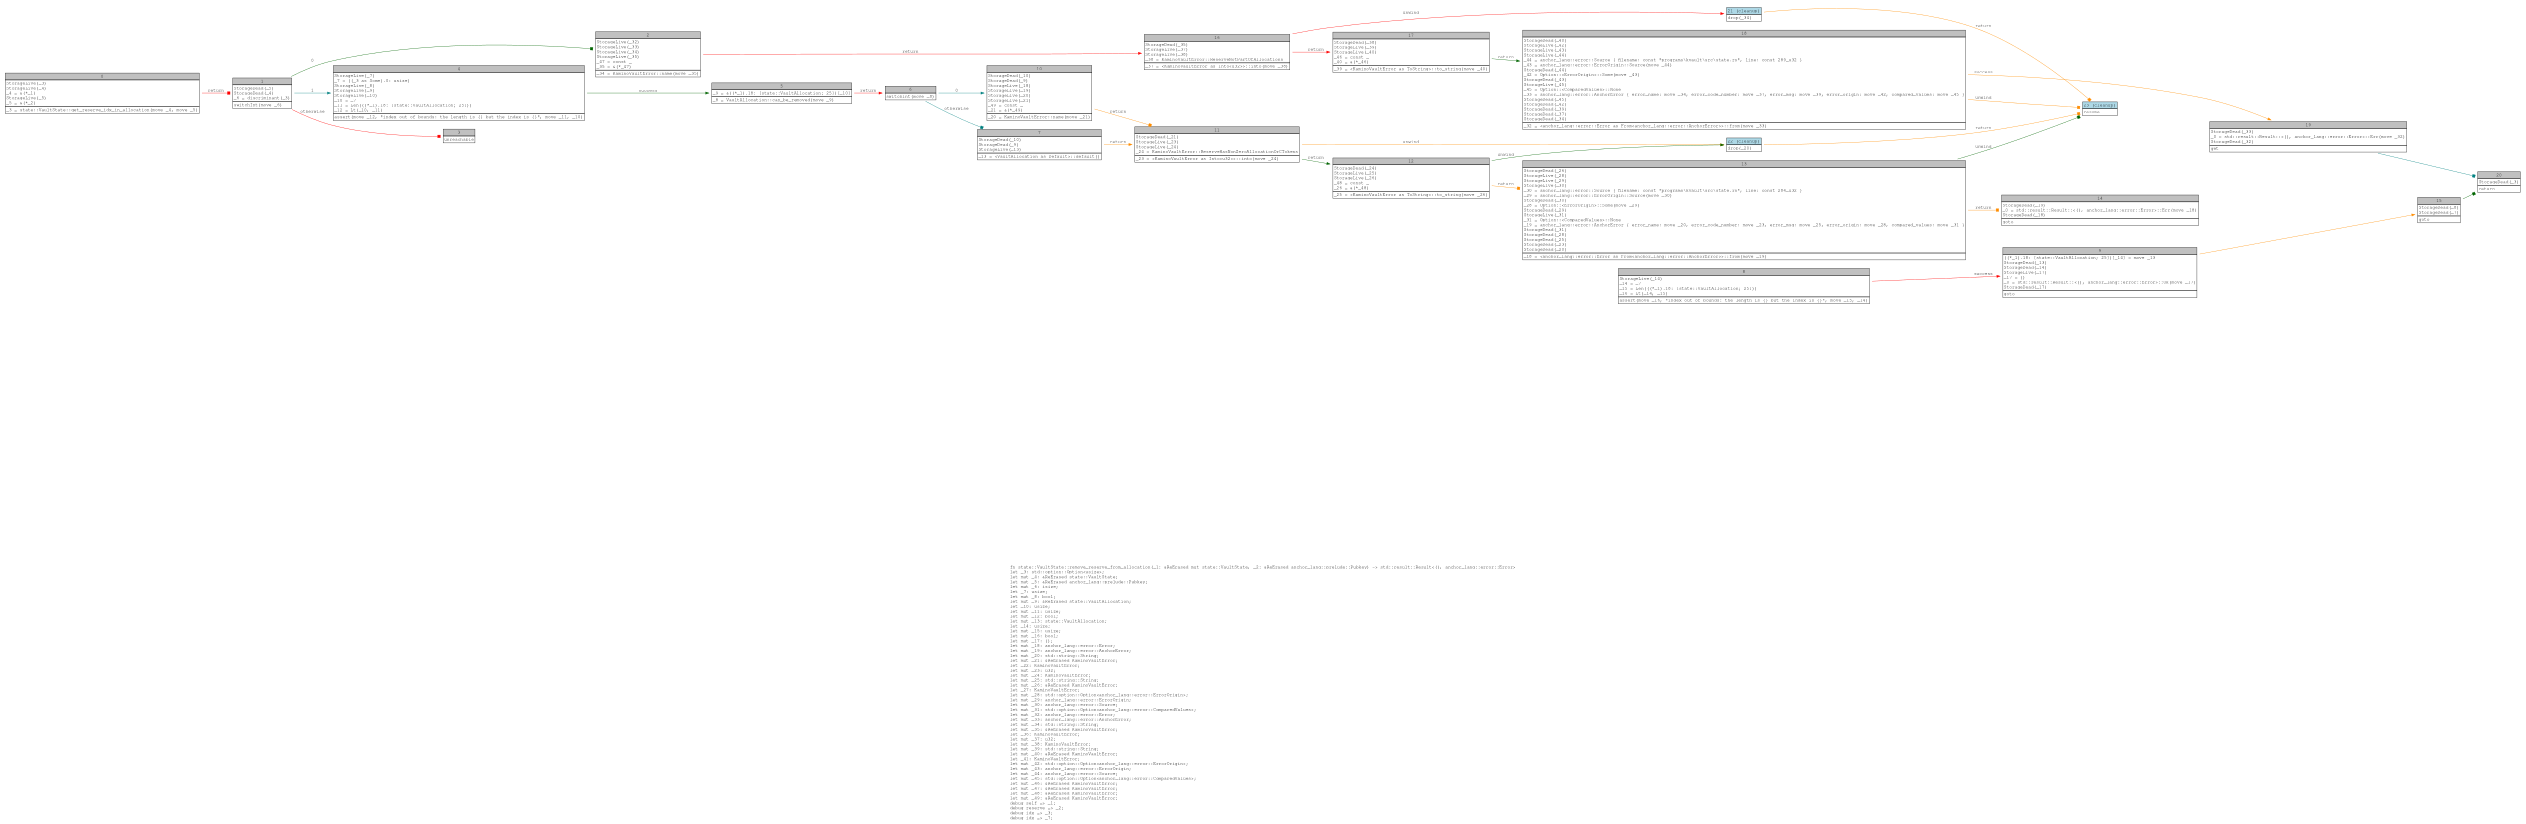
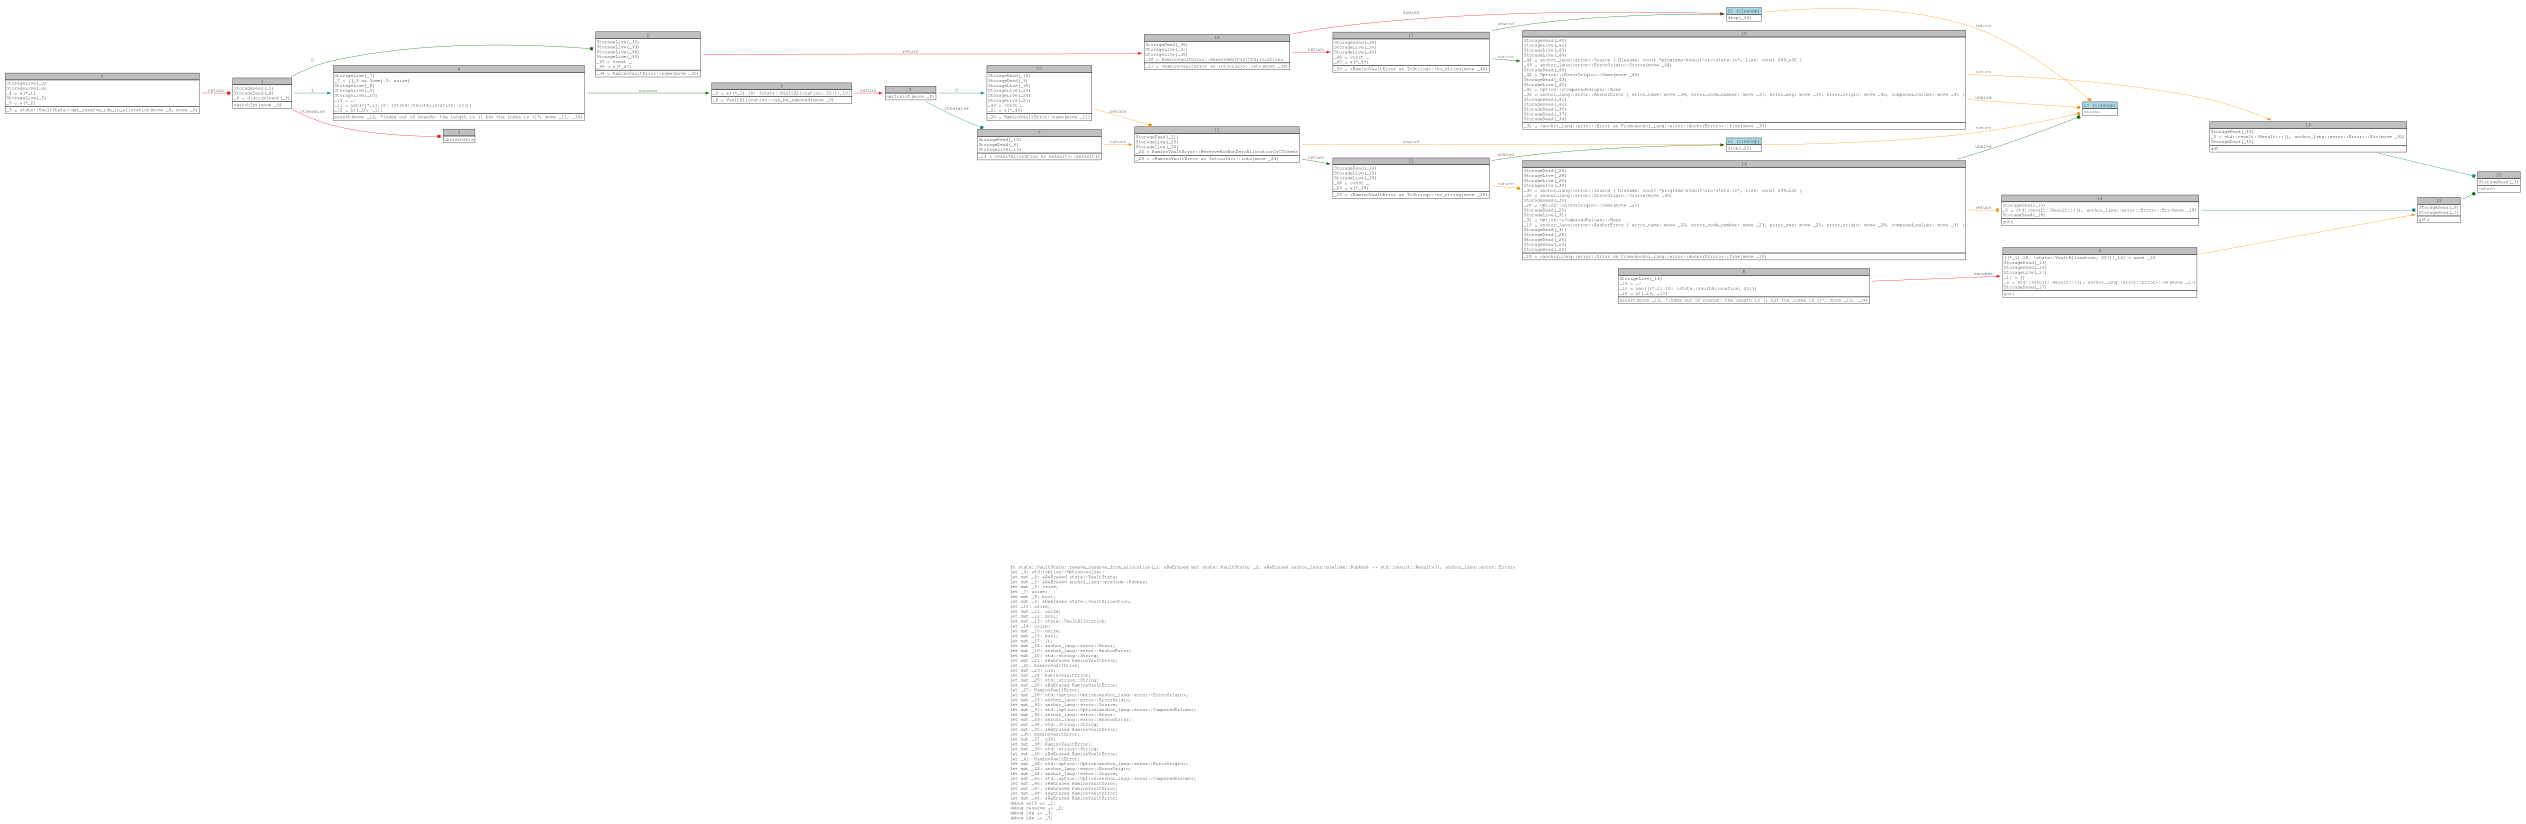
none -> (1606, 17)
(1983, 72) -> (1983, 72)
none -> (2306, 210)
